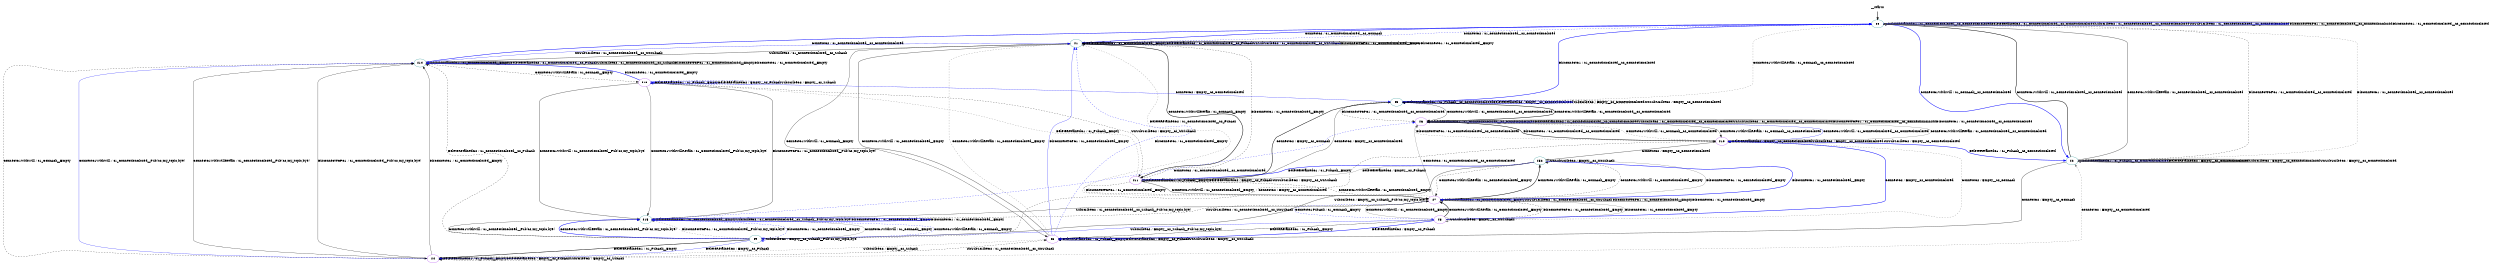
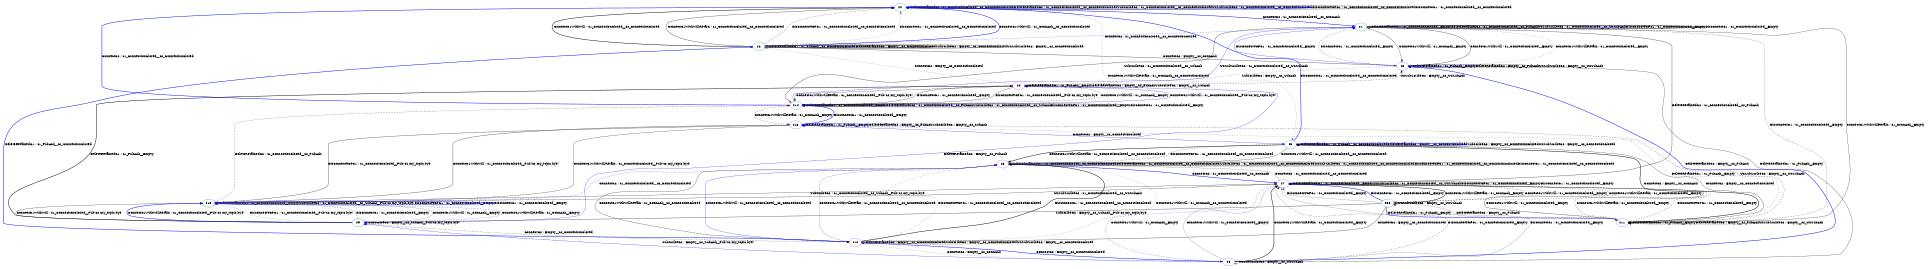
(1878, 7) -> none
(1476, 32) -> (1061, 37)
(1197, 116) -> (1799, 32)
(1632, 151) -> (1130, 238)
none -> (1142, 171)
(1091, 184) -> (1672, 141)
(1328, 210) -> (1145, 223)
(1039, 217) -> (745, 197)
(443, 222) -> (467, 110)
(1011, 249) -> (1433, 76)
